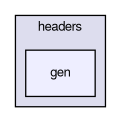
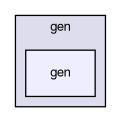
(60, 28) -> (60, 28)
